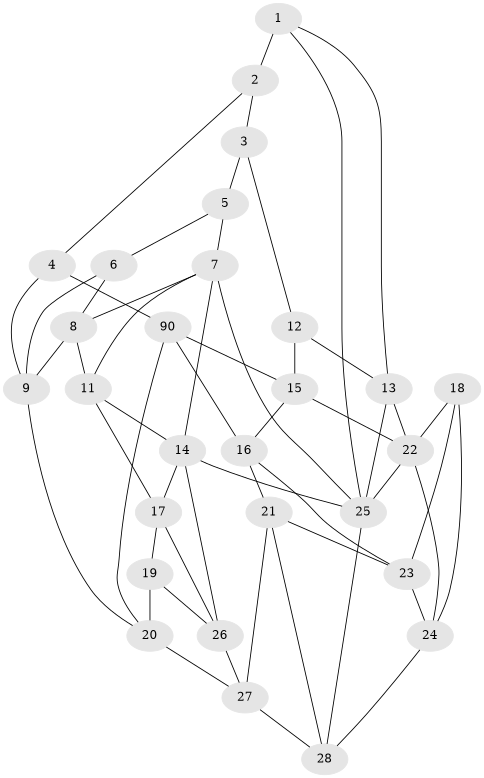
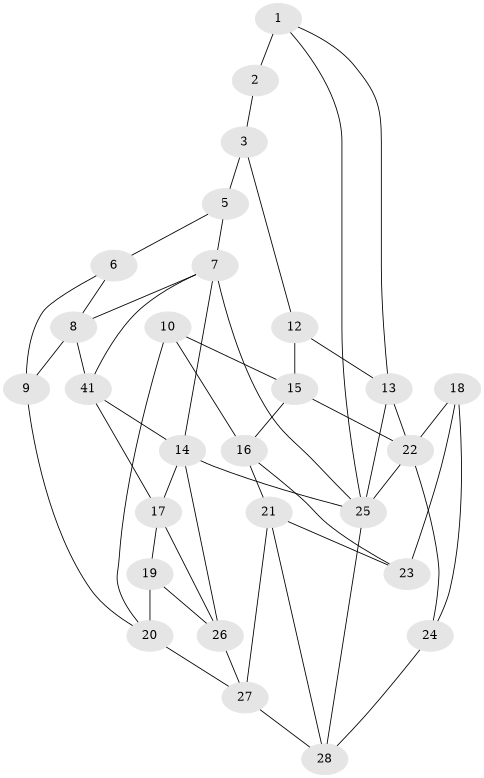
(52, 266) -> none
(168, 327) -> (168, 327)
(88, 389) -> (88, 389)
(419, 605) -> none
